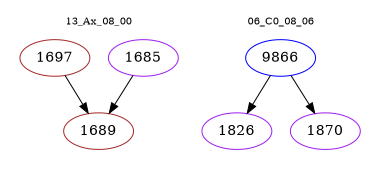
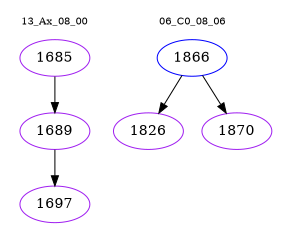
(55, 58) -> (55, 204)
(281, 58) -> (192, 58)
(74, 90) -> (55, 163)
(99, 131) -> (55, 131)
